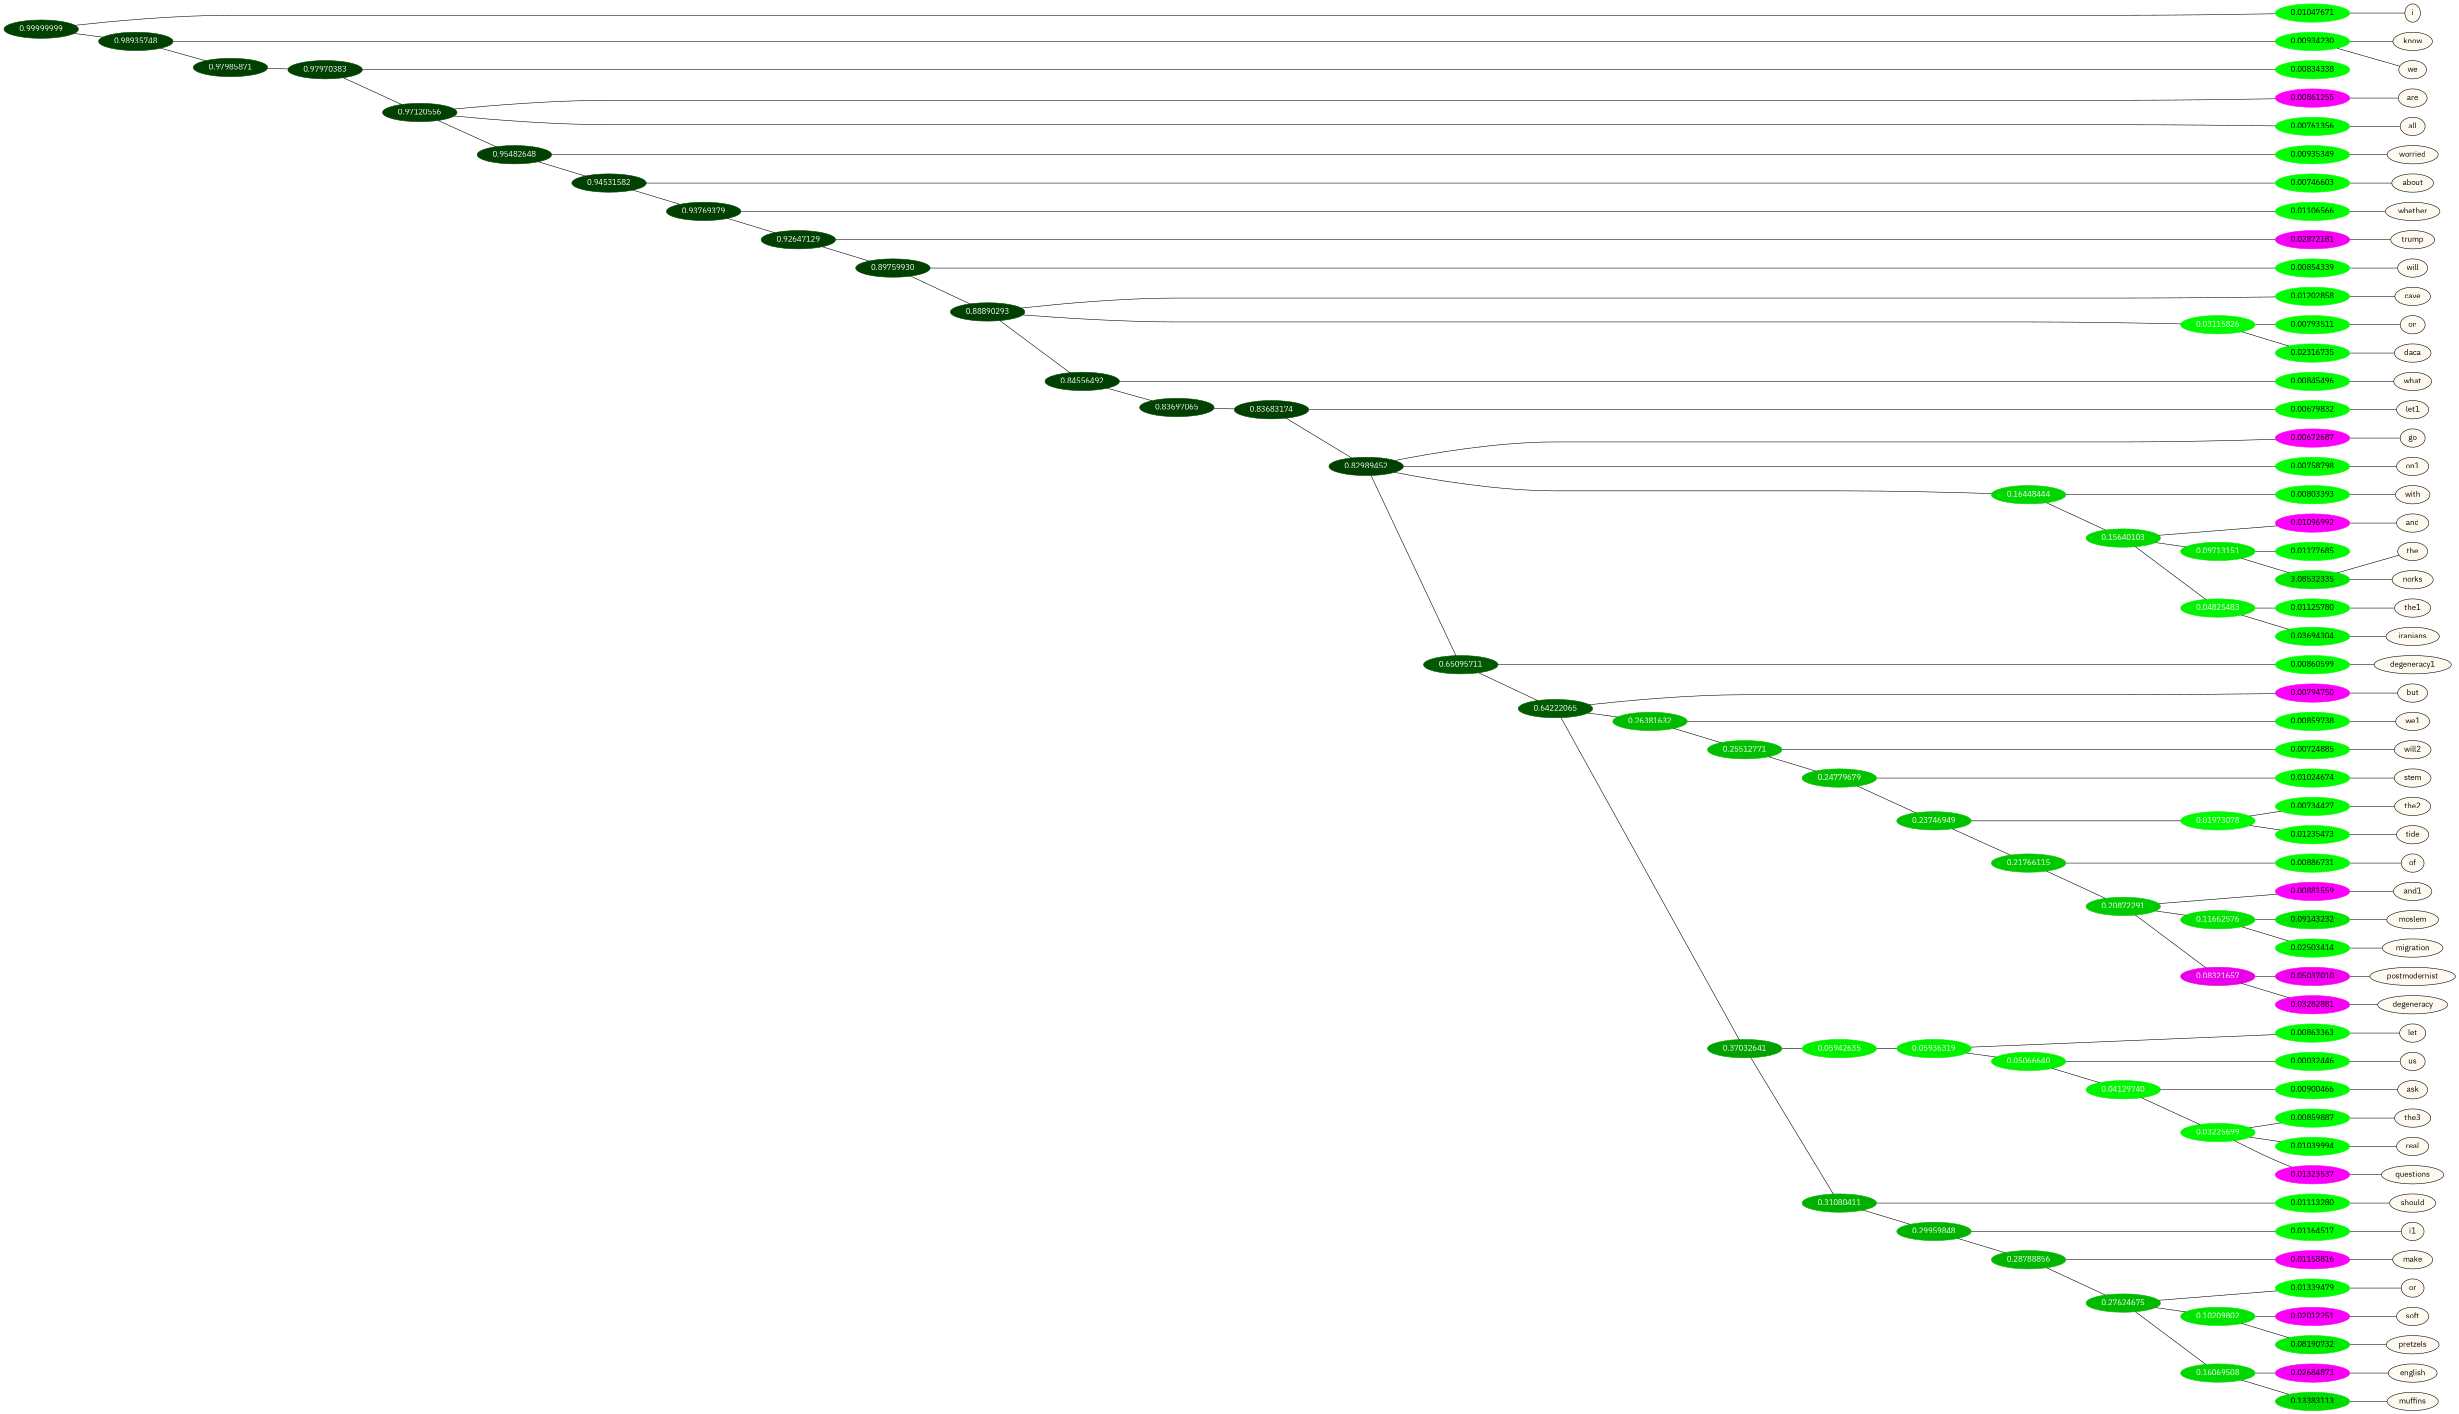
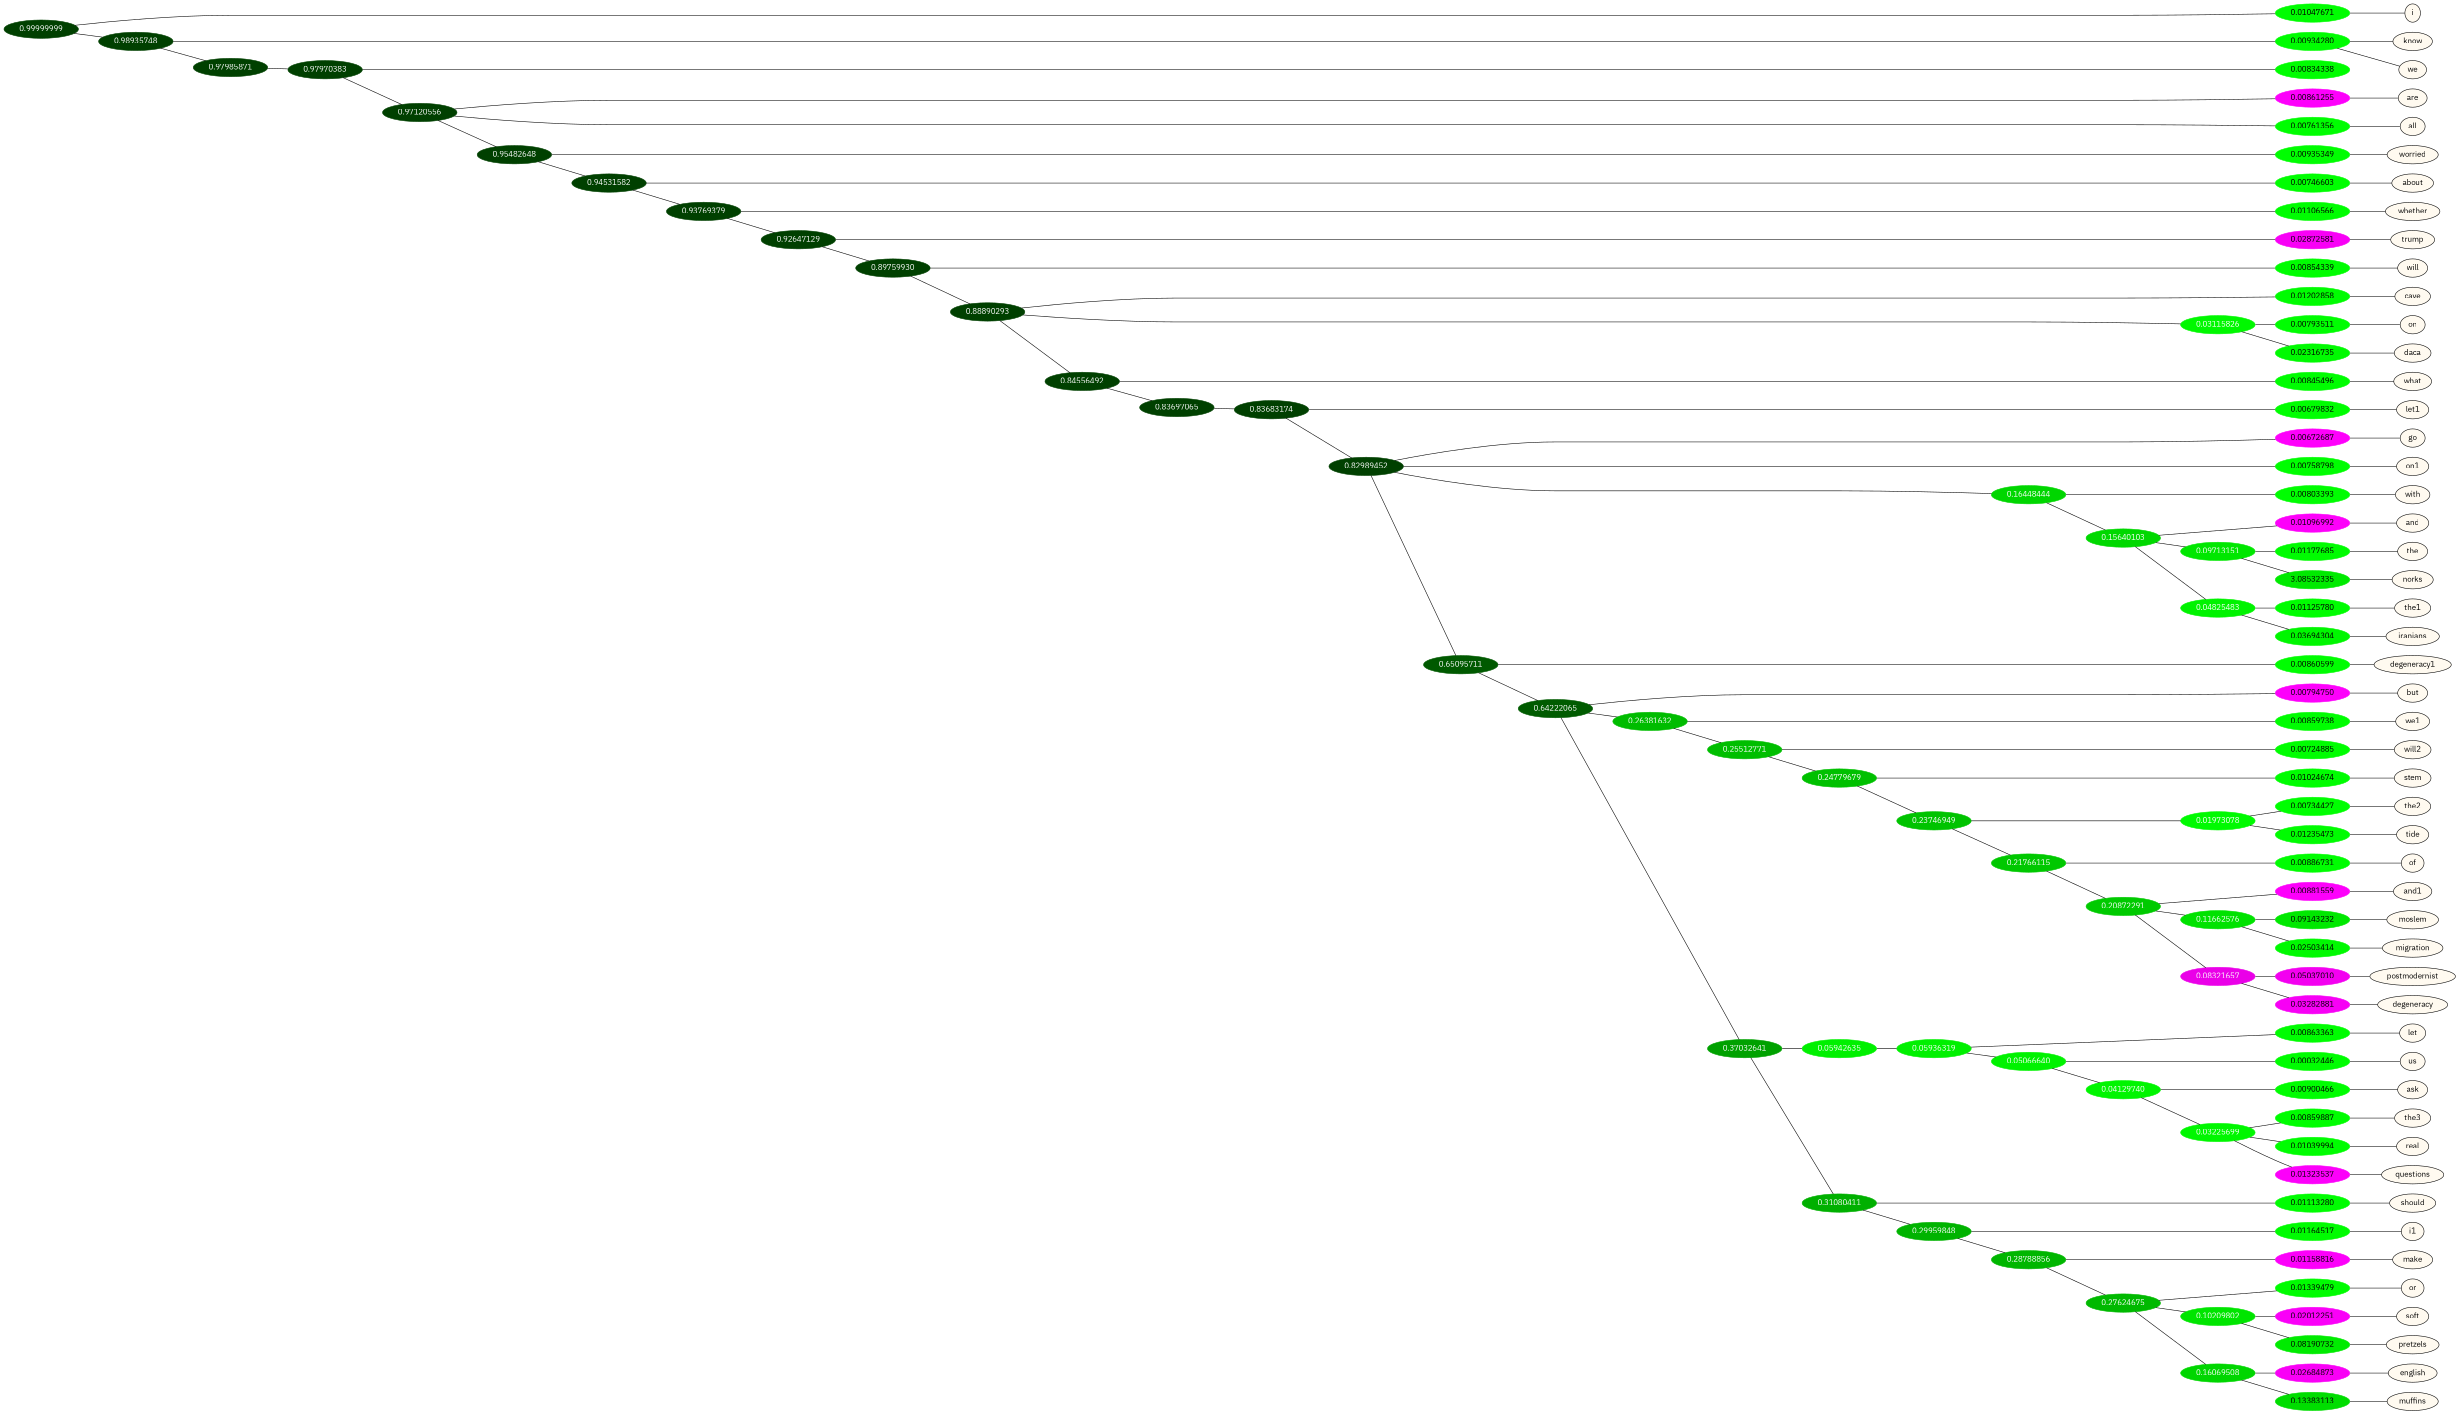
(2313, 41) -> (2313, 41)
(2313, 240) -> (2313, 240)
(2368, 564) -> (2374, 551)
